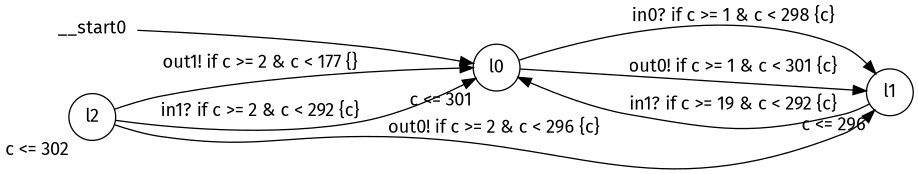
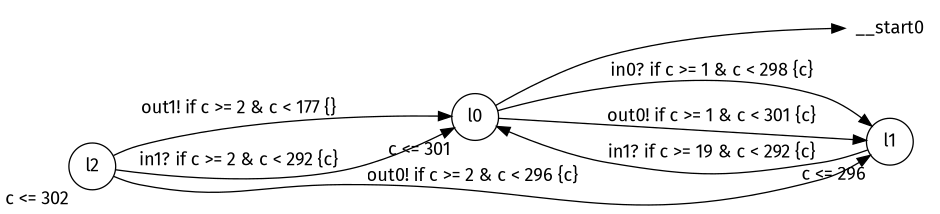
(299, 40) -> (658, 45)
